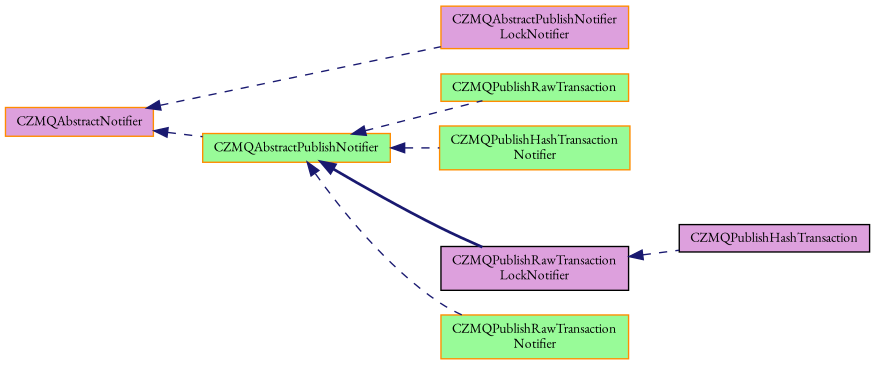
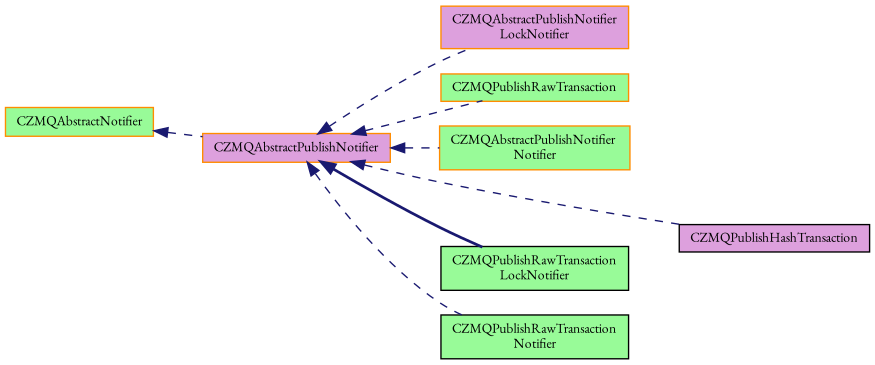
(301, 76) -> (398, 83)
(79, 122) -> (79, 122)
(296, 148) -> (296, 148)
(535, 148) -> (535, 148)
(661, 253) -> (524, 198)
(535, 268) -> (535, 268)
(535, 337) -> (535, 337)
